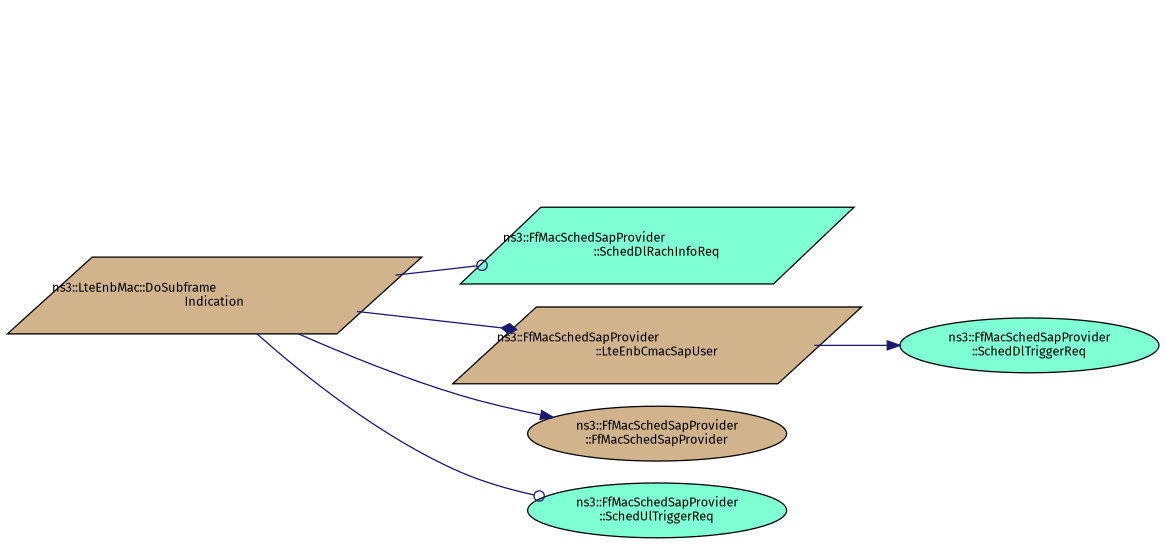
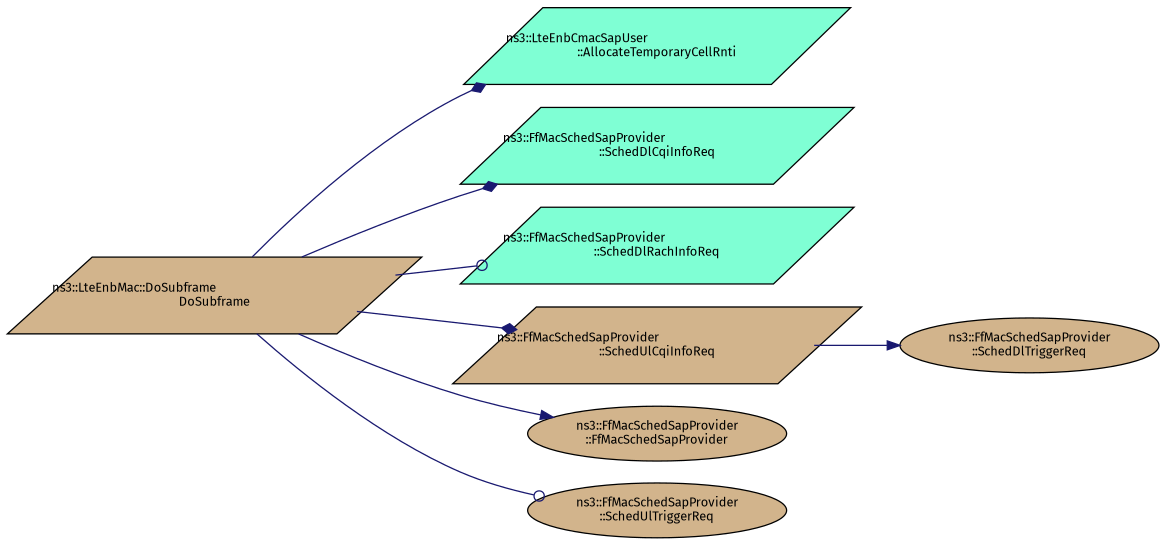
none -> (657, 46)
none -> (657, 146)
(215, 295) -> (215, 295)
(657, 345) -> (657, 345)
(1029, 345) -> (1029, 345)
(657, 510) -> (657, 510)
